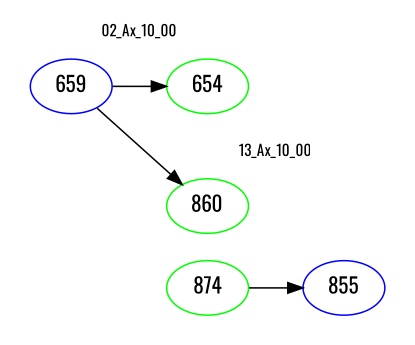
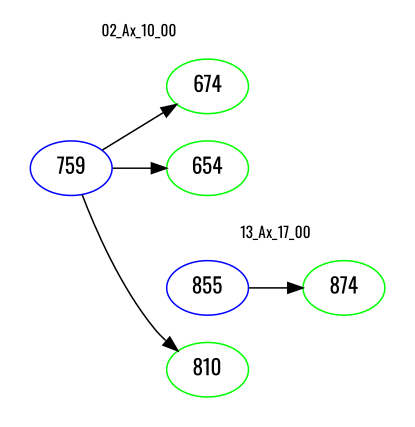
(71, 86) -> (71, 168)
none -> (208, 86)
(276, 152) -> (276, 234)
(208, 206) -> (208, 370)
(268, 288) -> (268, 288)
